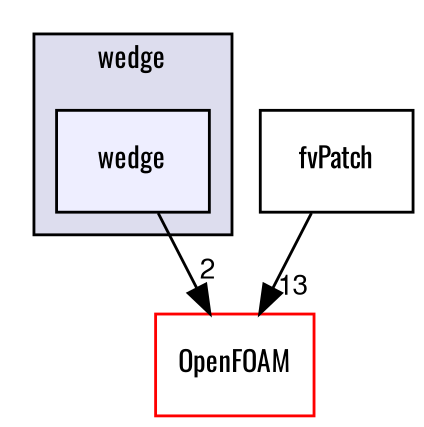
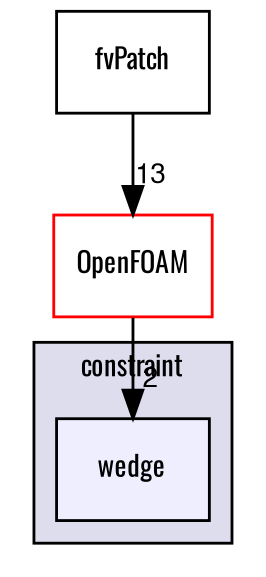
(133, 61) -> (133, 369)
(178, 252) -> (133, 359)
